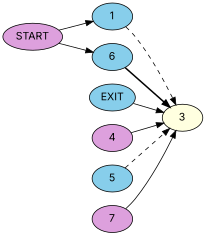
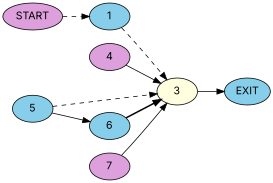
(72, 27) -> (72, 16)
(72, 47) -> (67, 117)
(145, 107) -> (207, 92)
